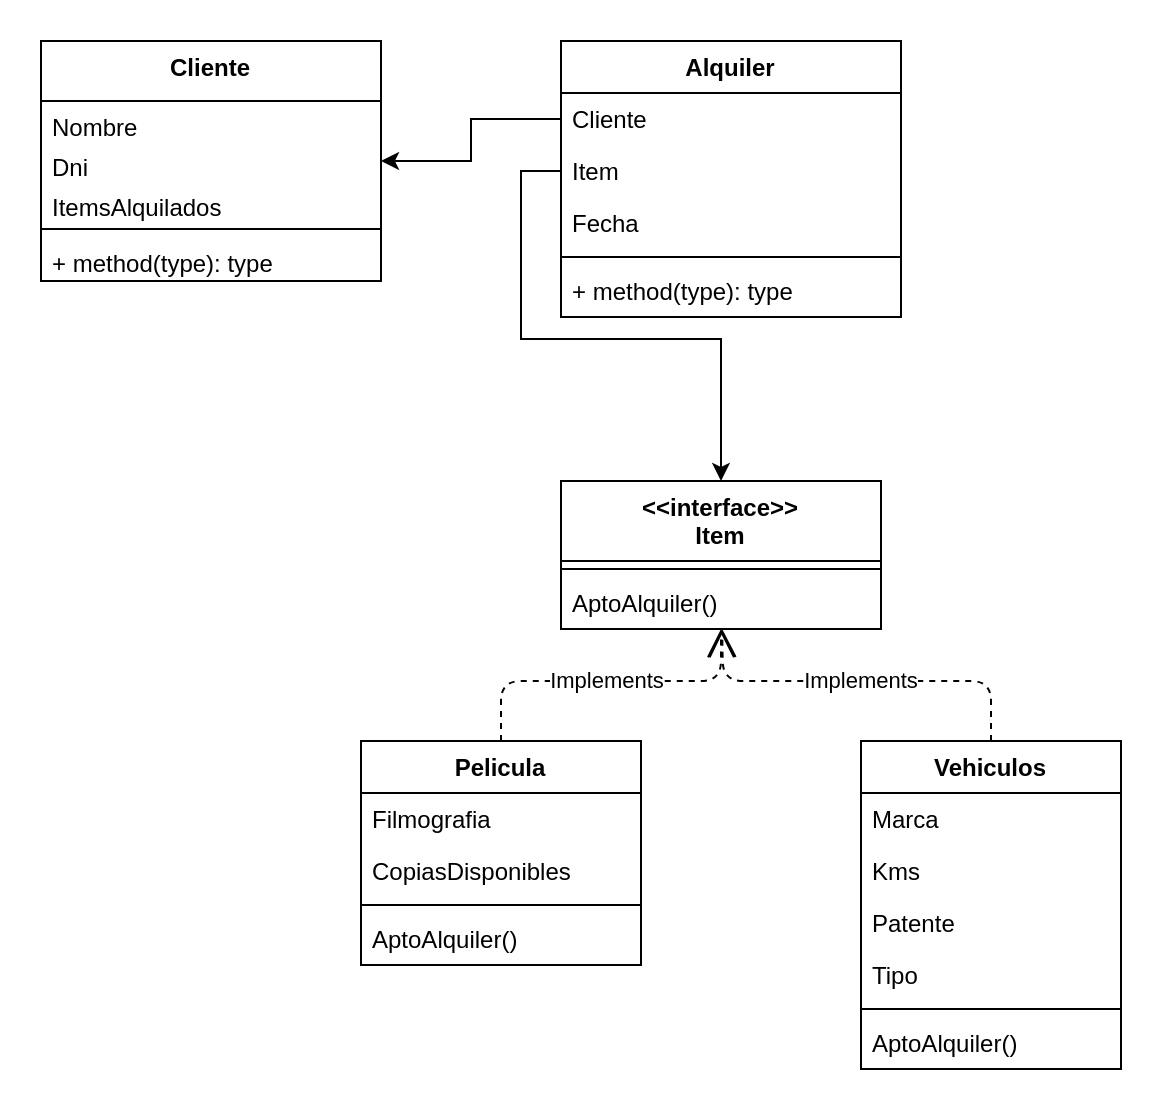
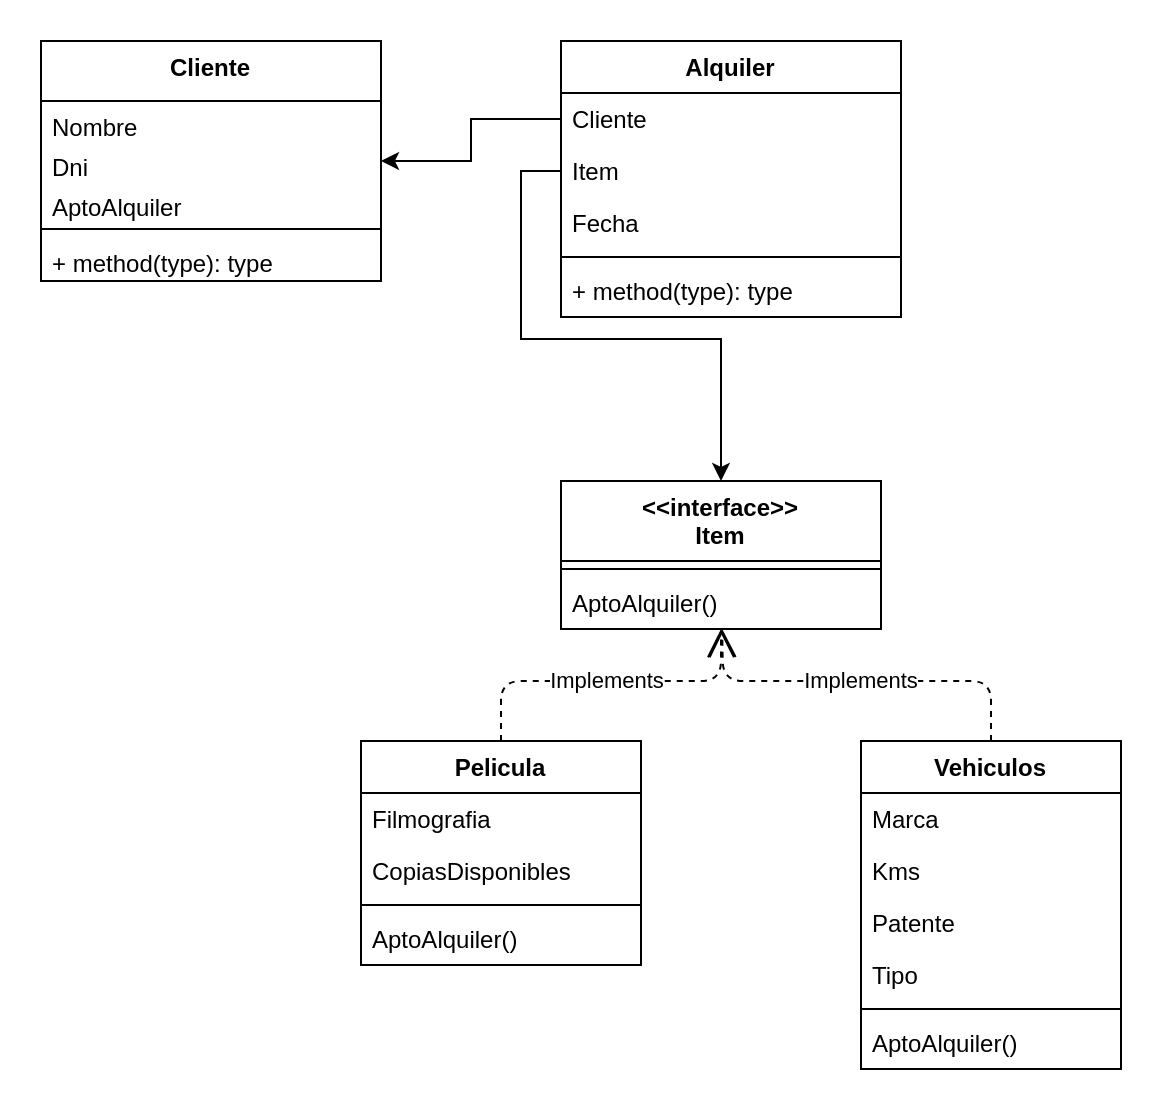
(143, 208) -> (123, 208)
